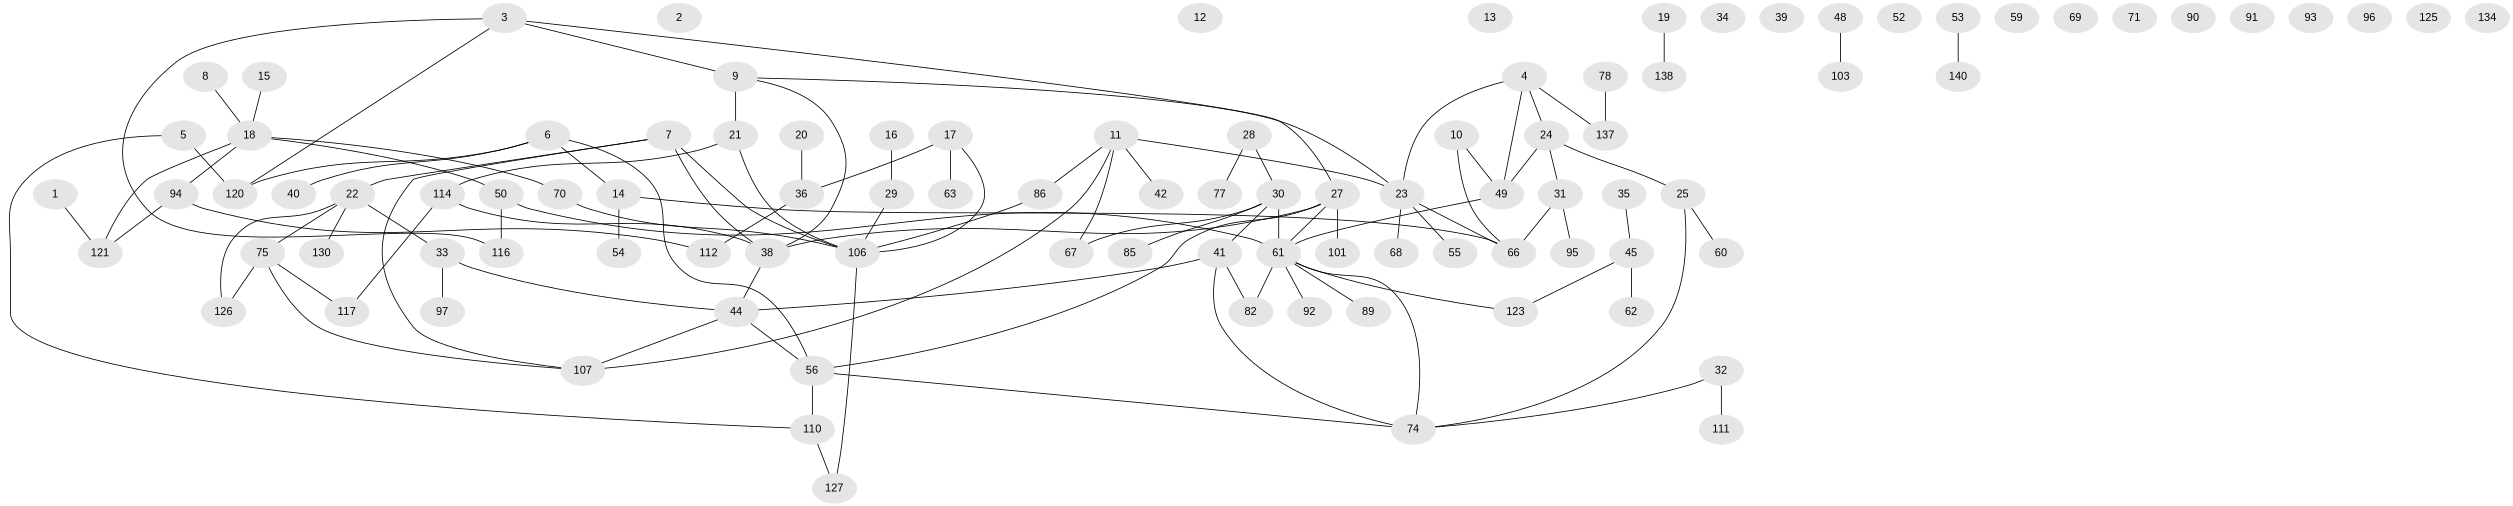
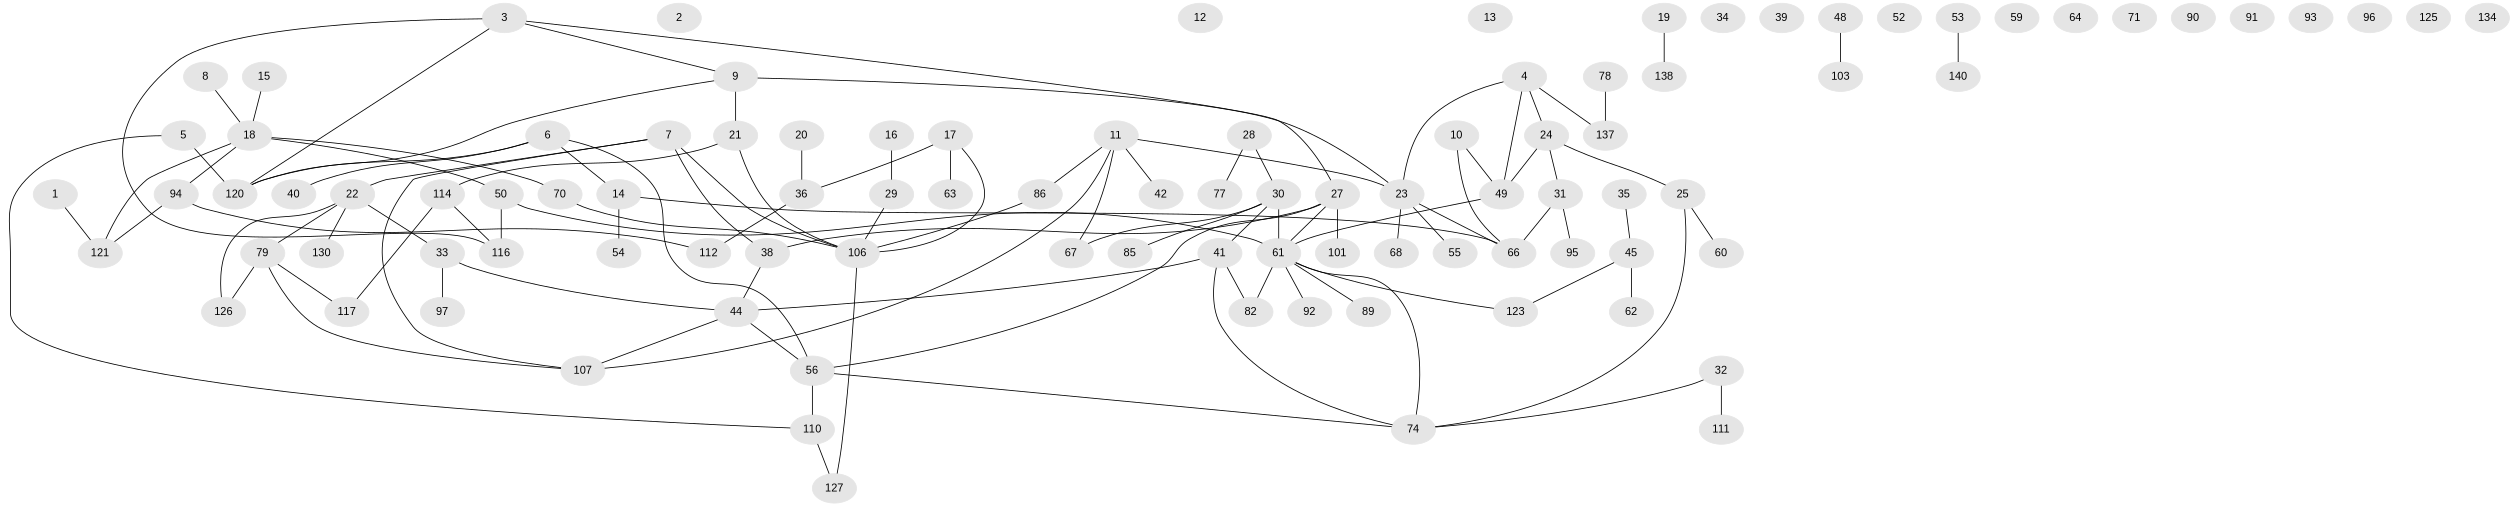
(2076, 18) -> (2076, 18)
(845, 151) -> (483, 134)
(583, 224) -> (472, 224)
(263, 253) -> (263, 253)
